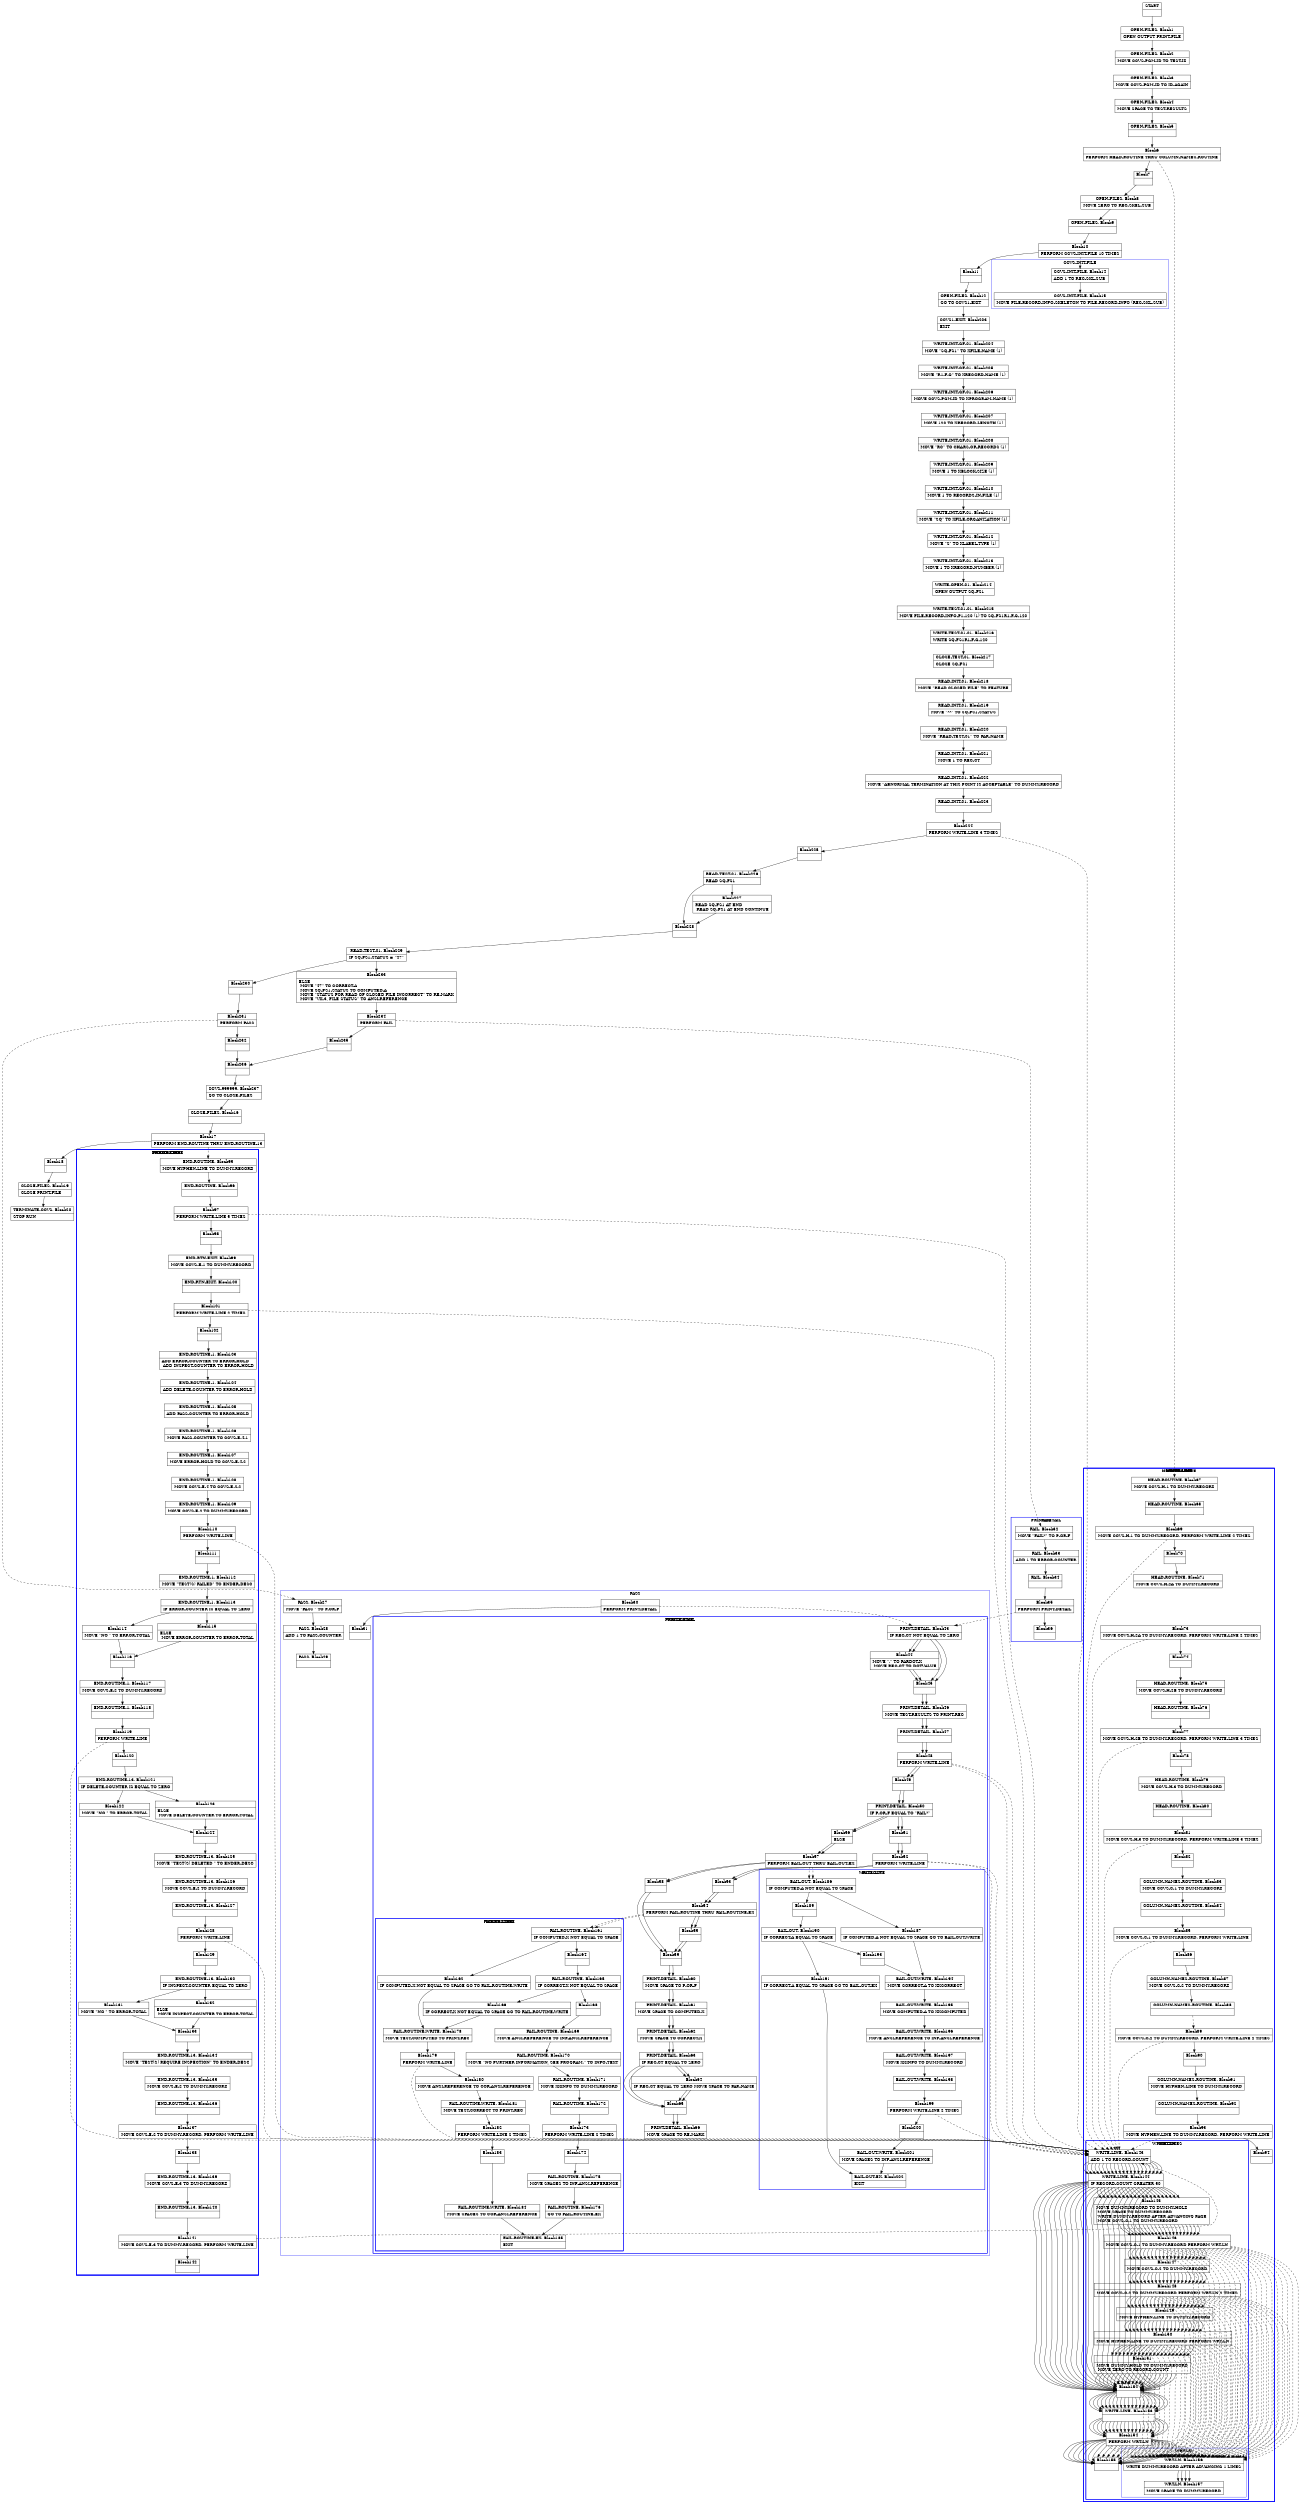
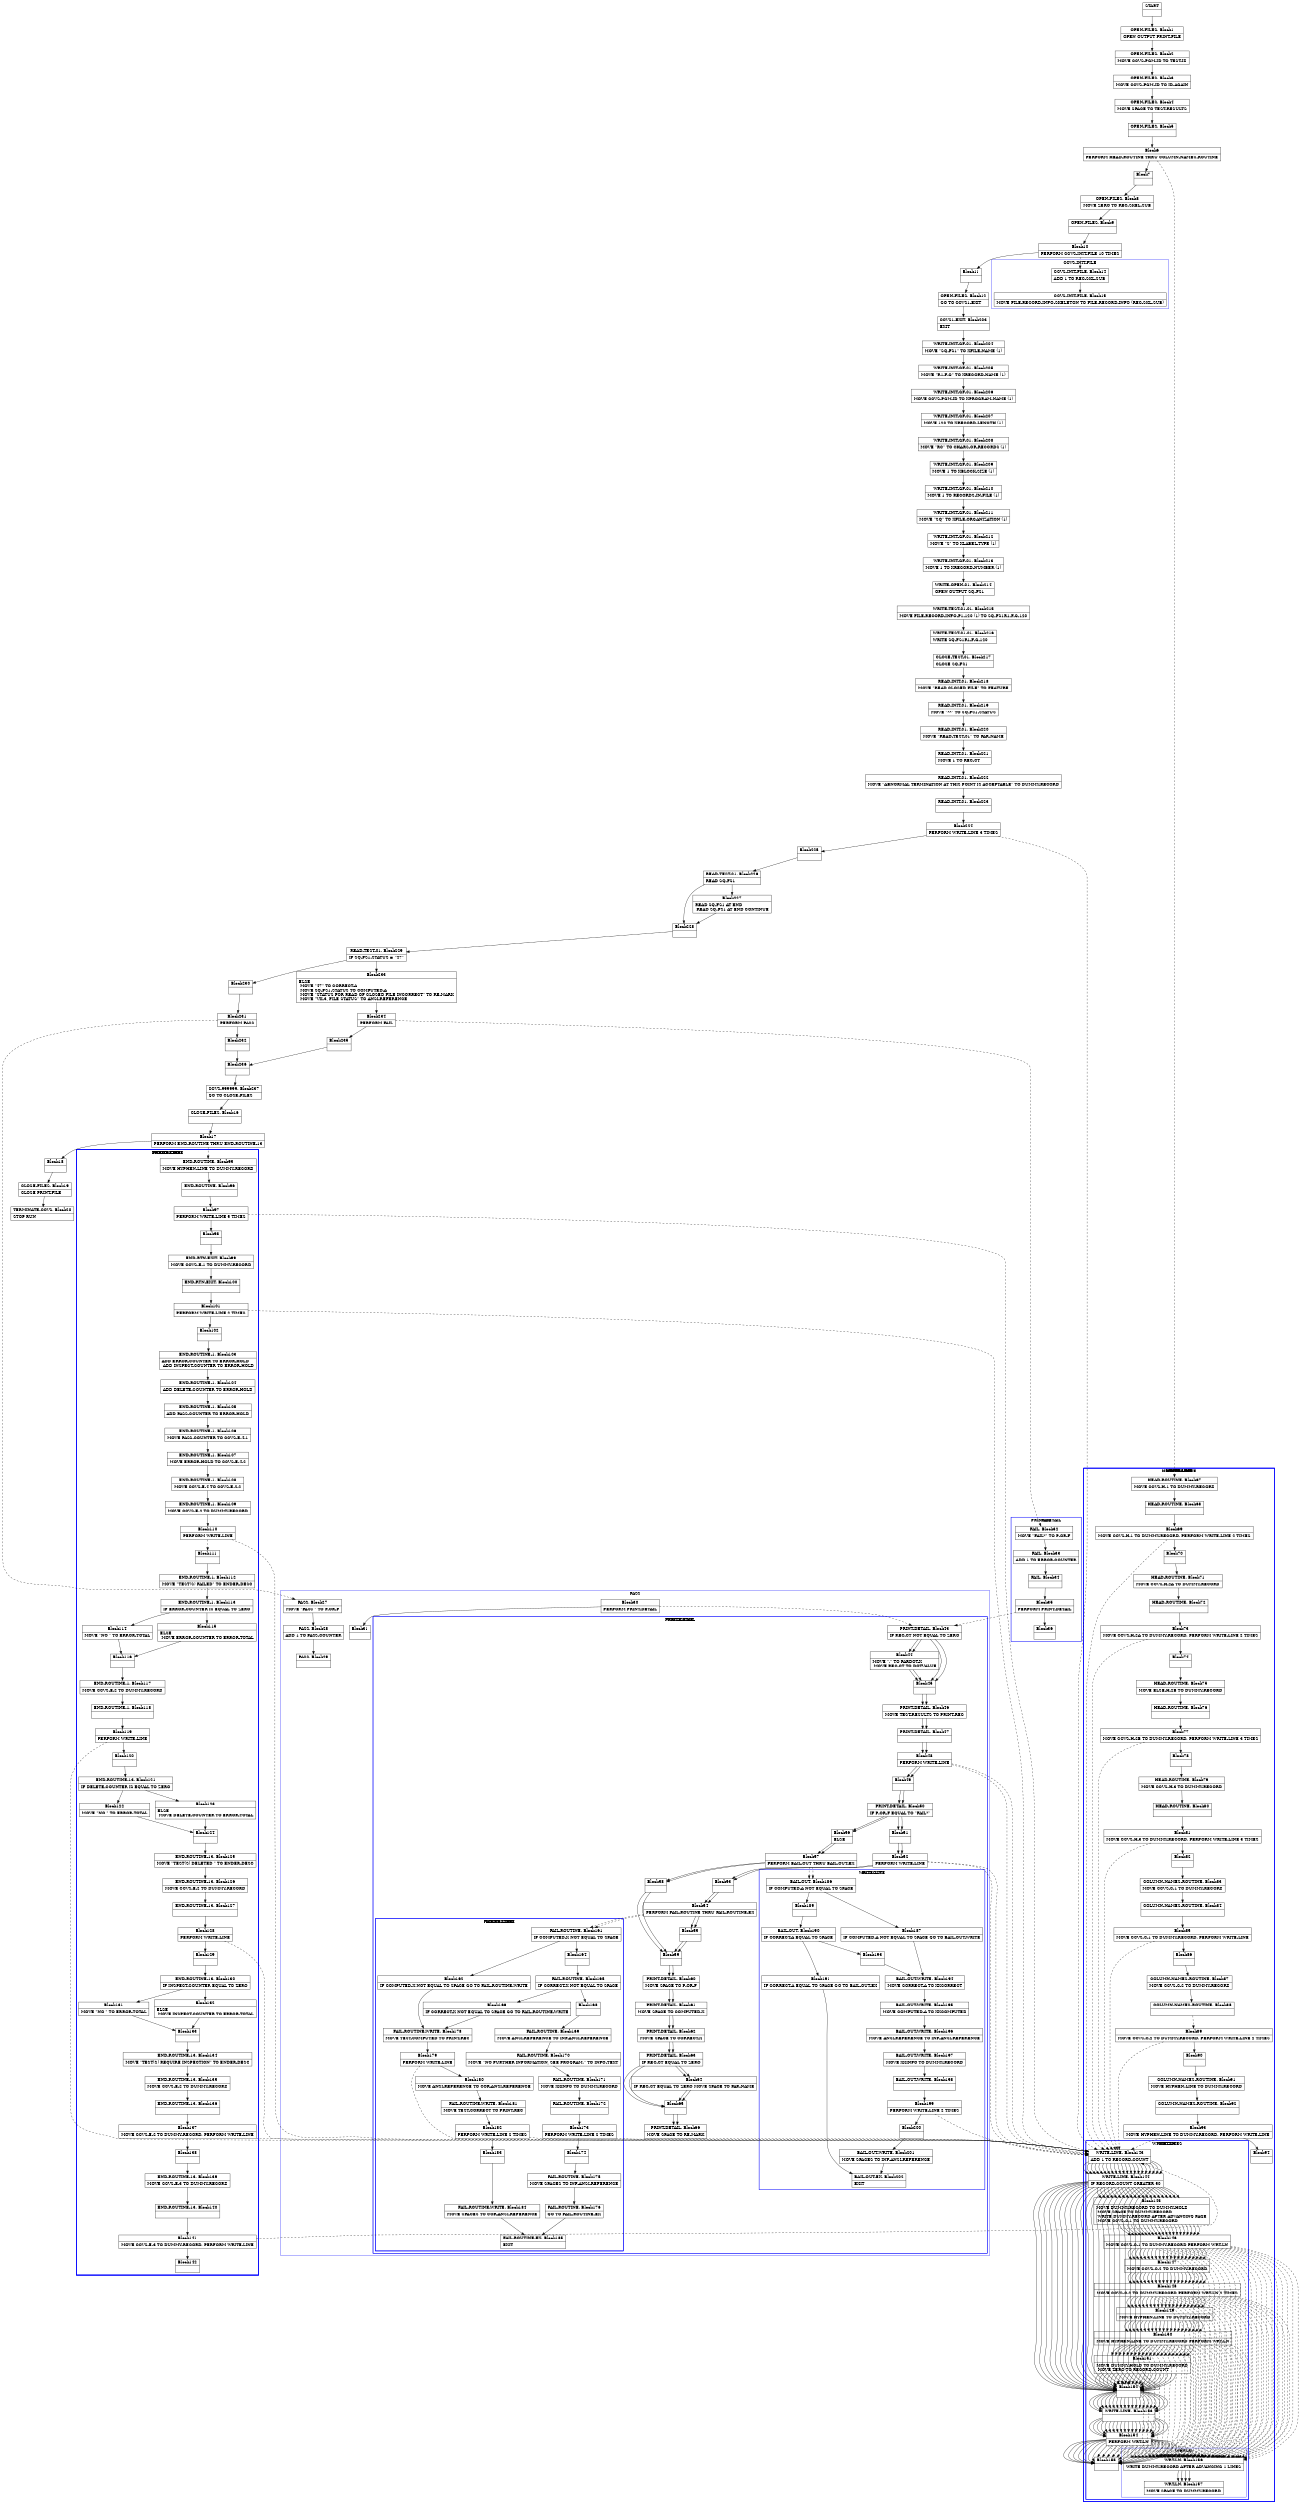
(208, 1544) -> (208, 1544)
none -> (1179, 1606)
(1181, 1691) -> (1181, 1691)
